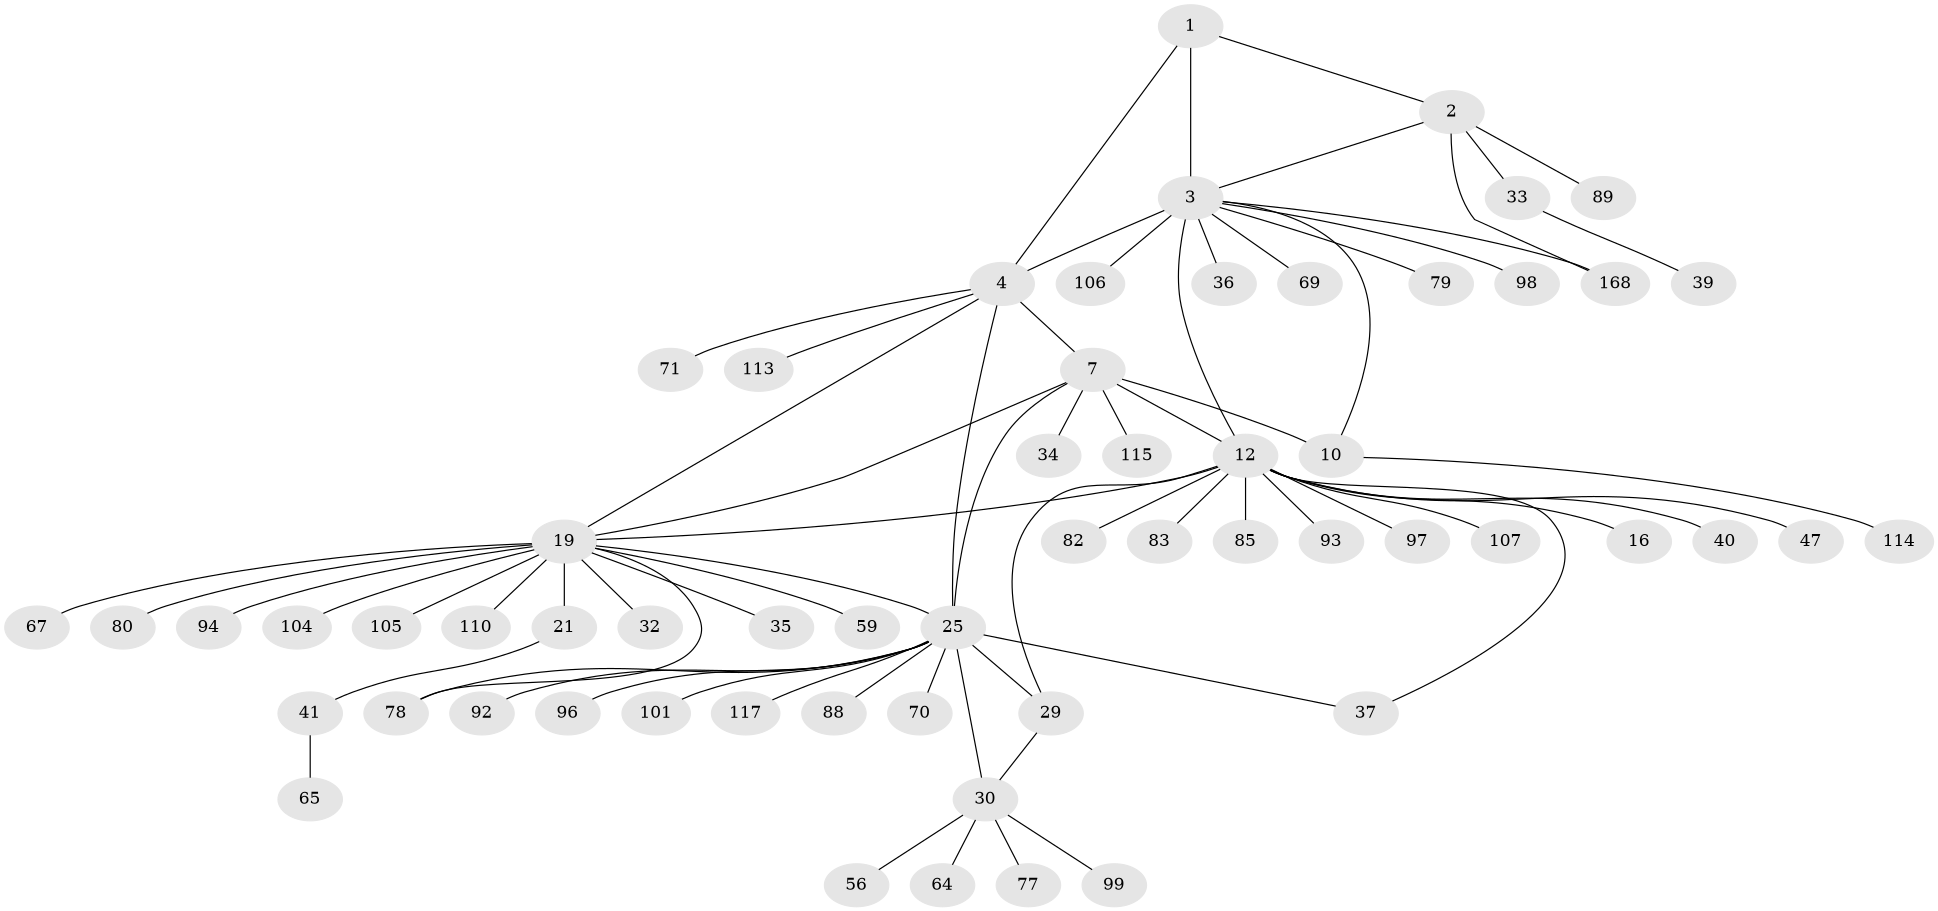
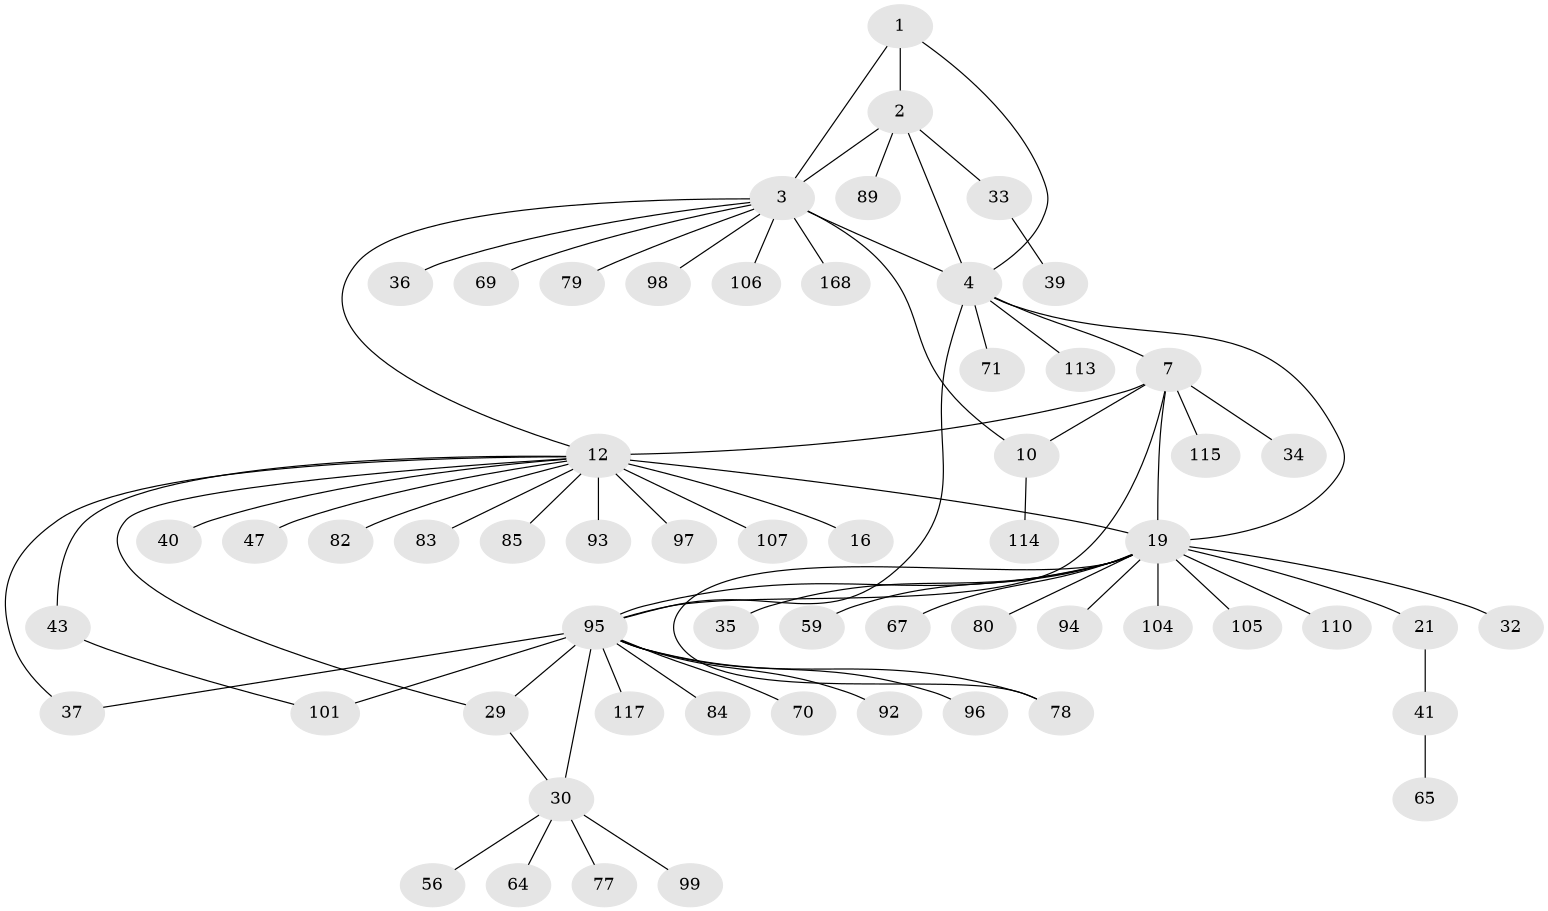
(1490, 227) -> (935, 198)
none -> (58, 628)
(953, 628) -> (595, 628)
(834, 713) -> (718, 713)
